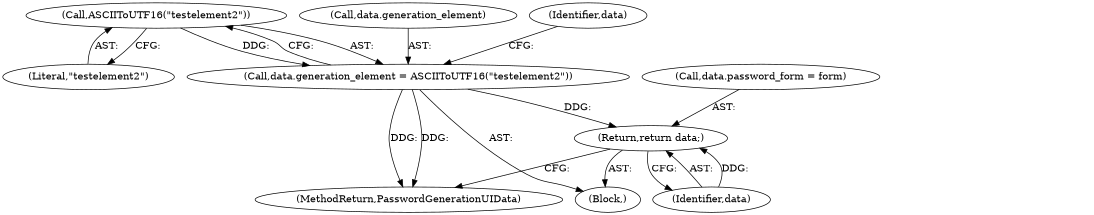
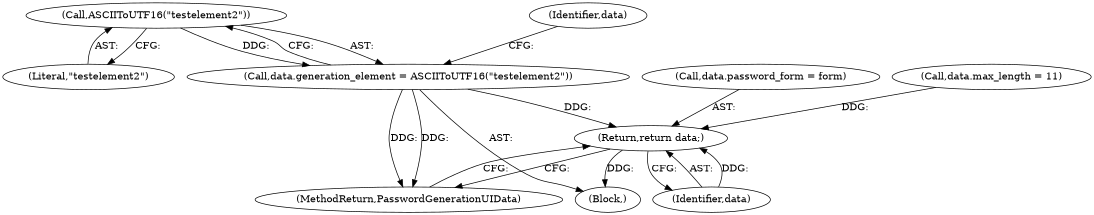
(408, 16) -> none
none -> (992, 77)
none -> (496, 160)
(622, 169) -> (622, 169)
